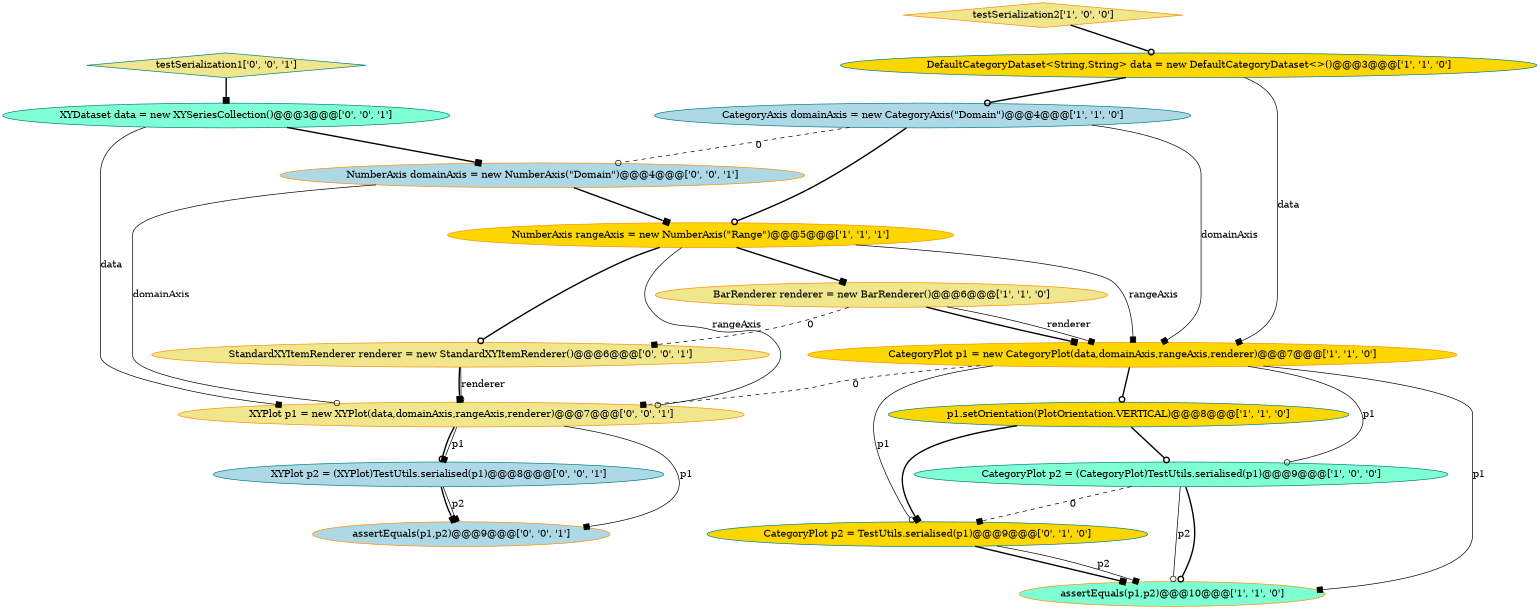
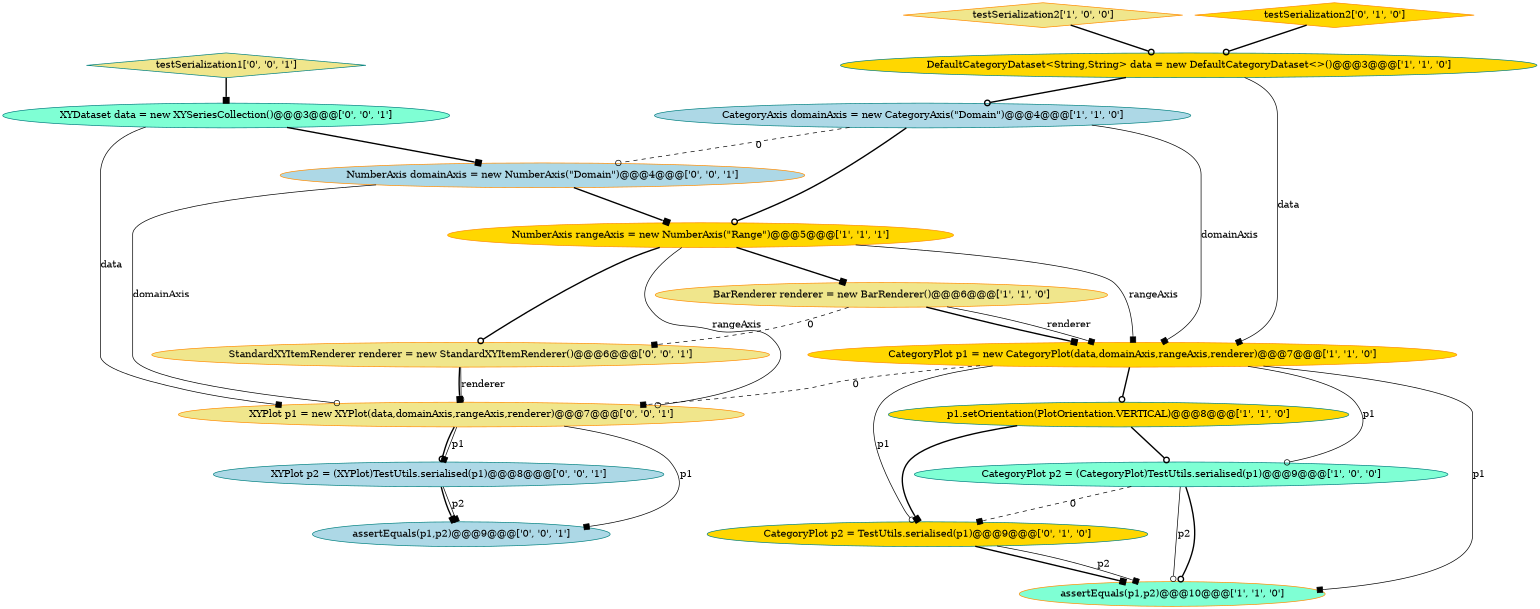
none -> (1334, 15)
(461, 534) -> (461, 534)
